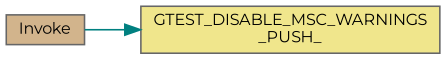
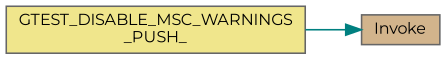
(105, 30) -> (326, 30)
